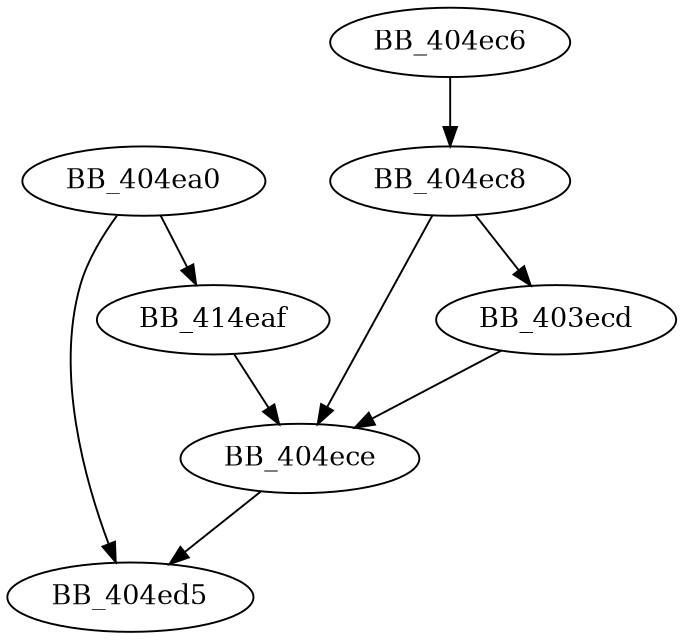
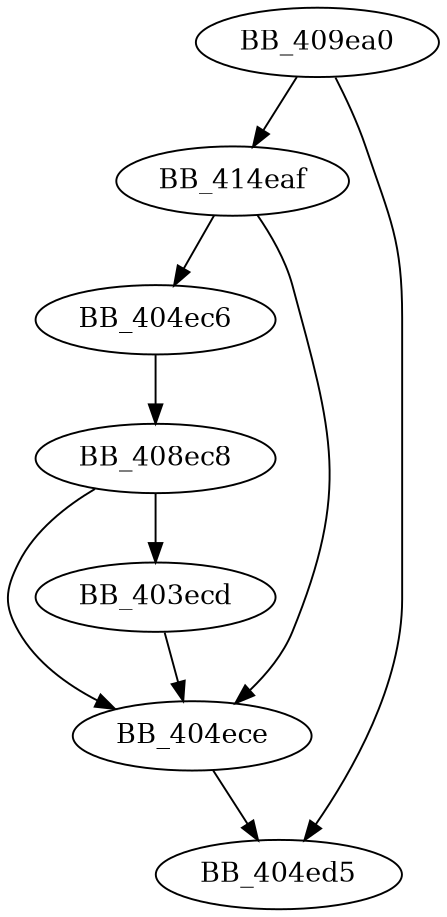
(144, 181) -> (317, 42)
(450, 181) -> (156, 458)
none -> (199, 242)
